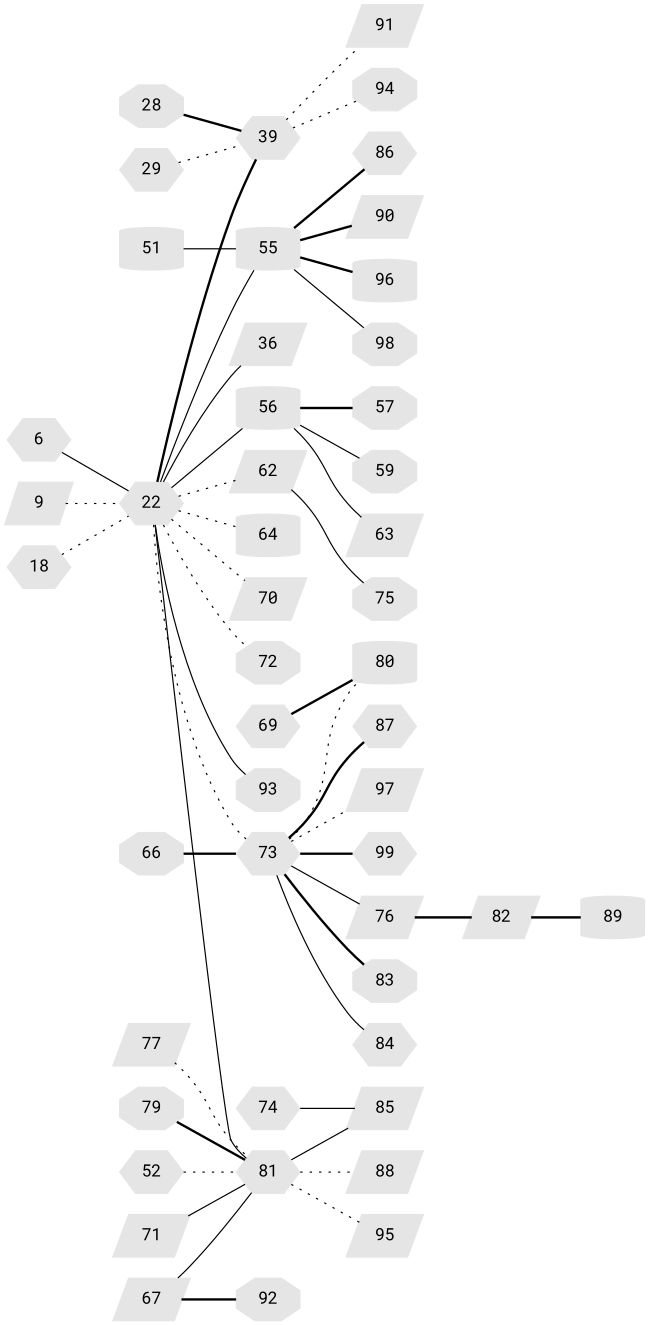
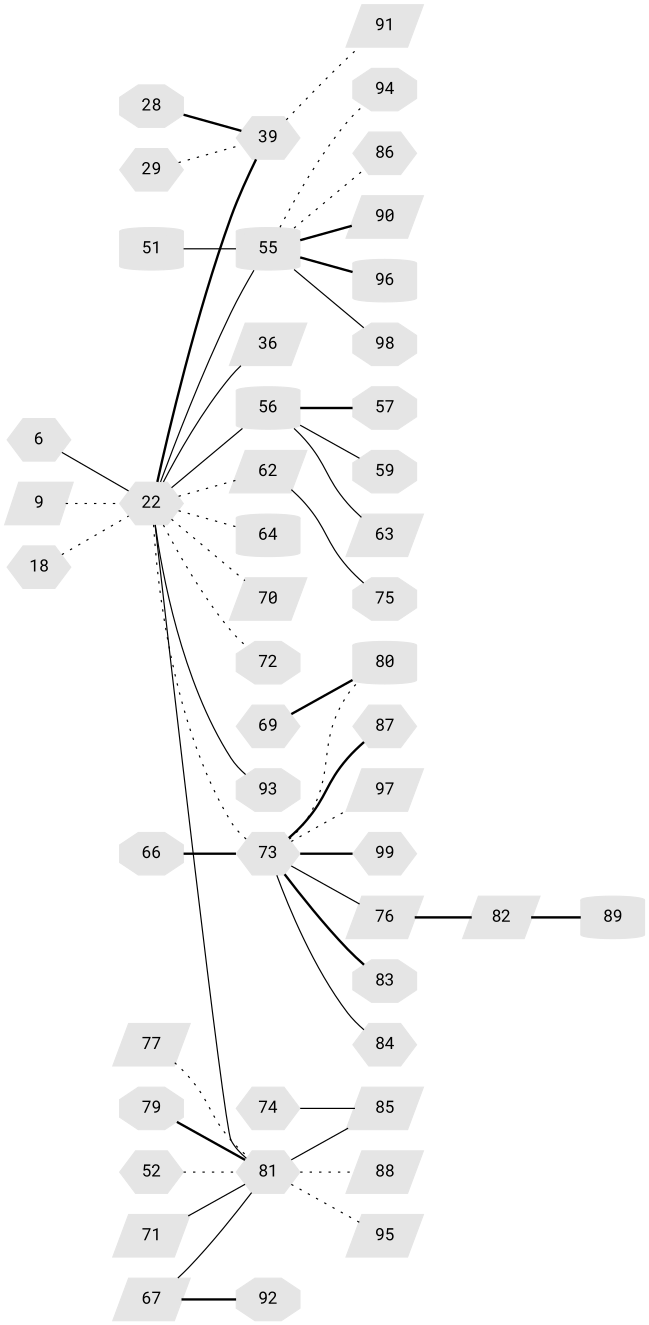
(325, 114) -> (317, 163)
(329, 199) -> (329, 199)
